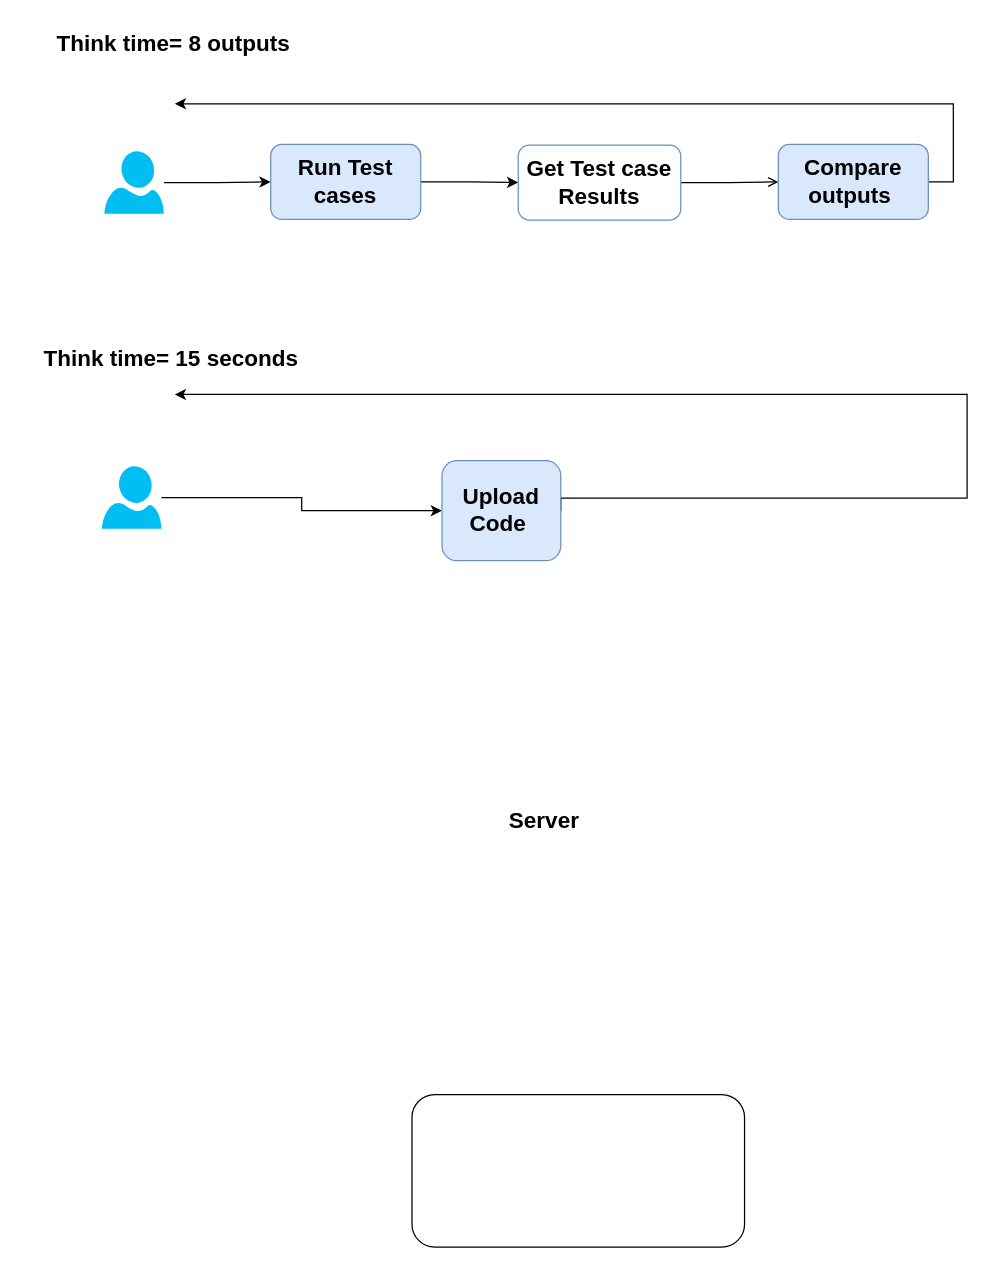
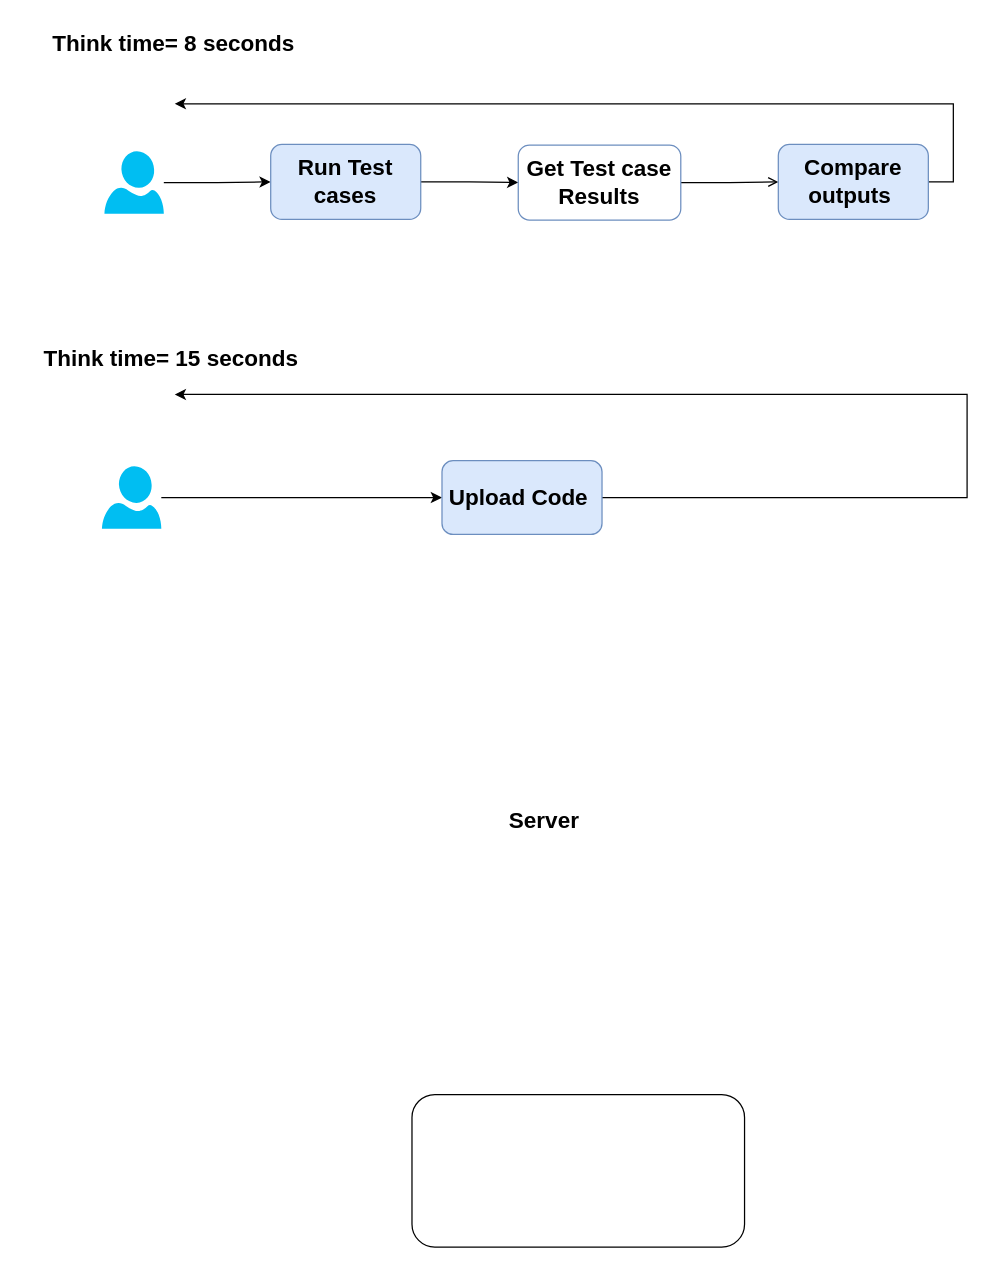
(174, 44) -> (174, 44)
(501, 511) -> (522, 498)
